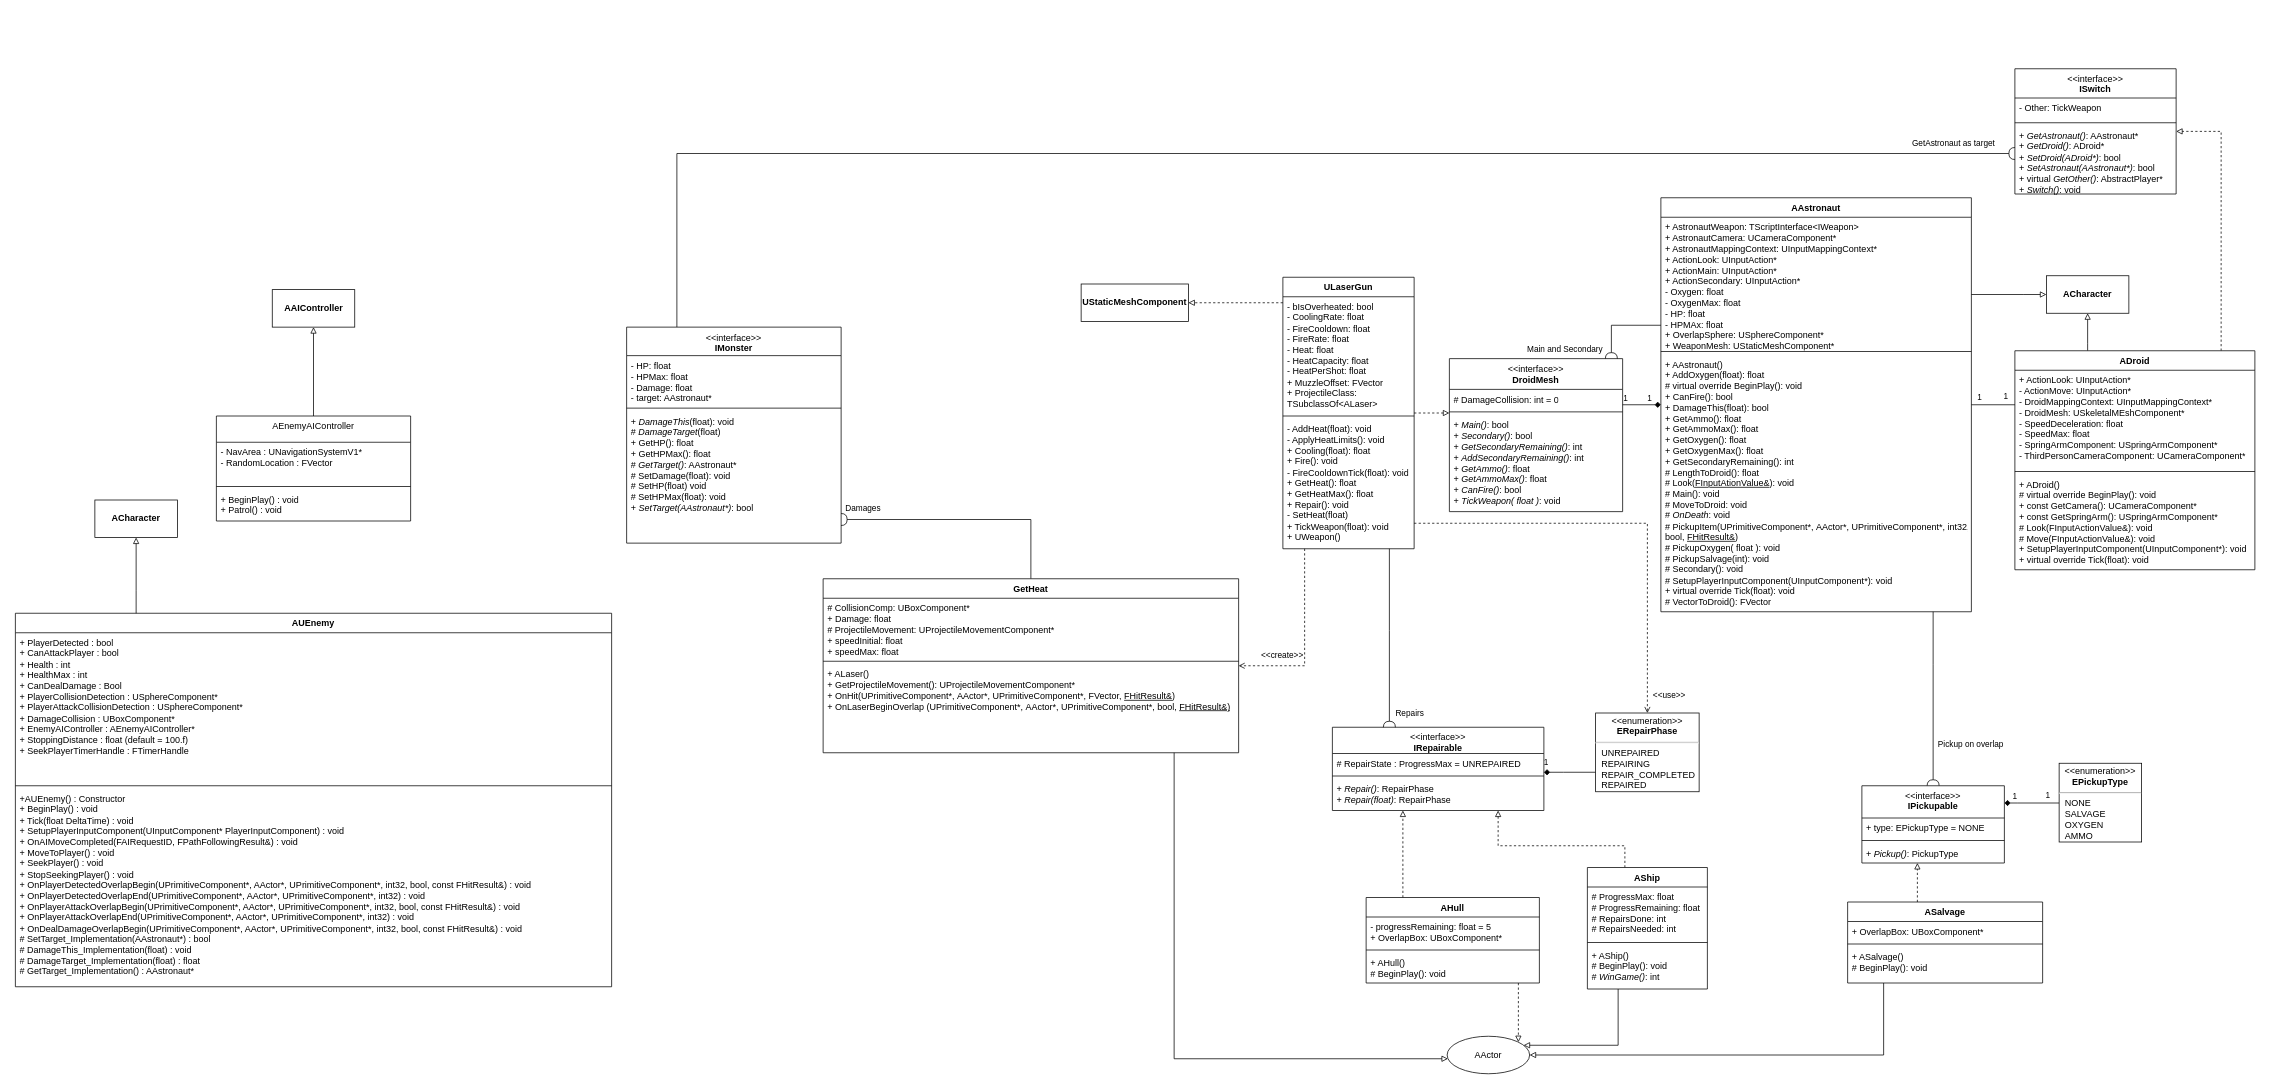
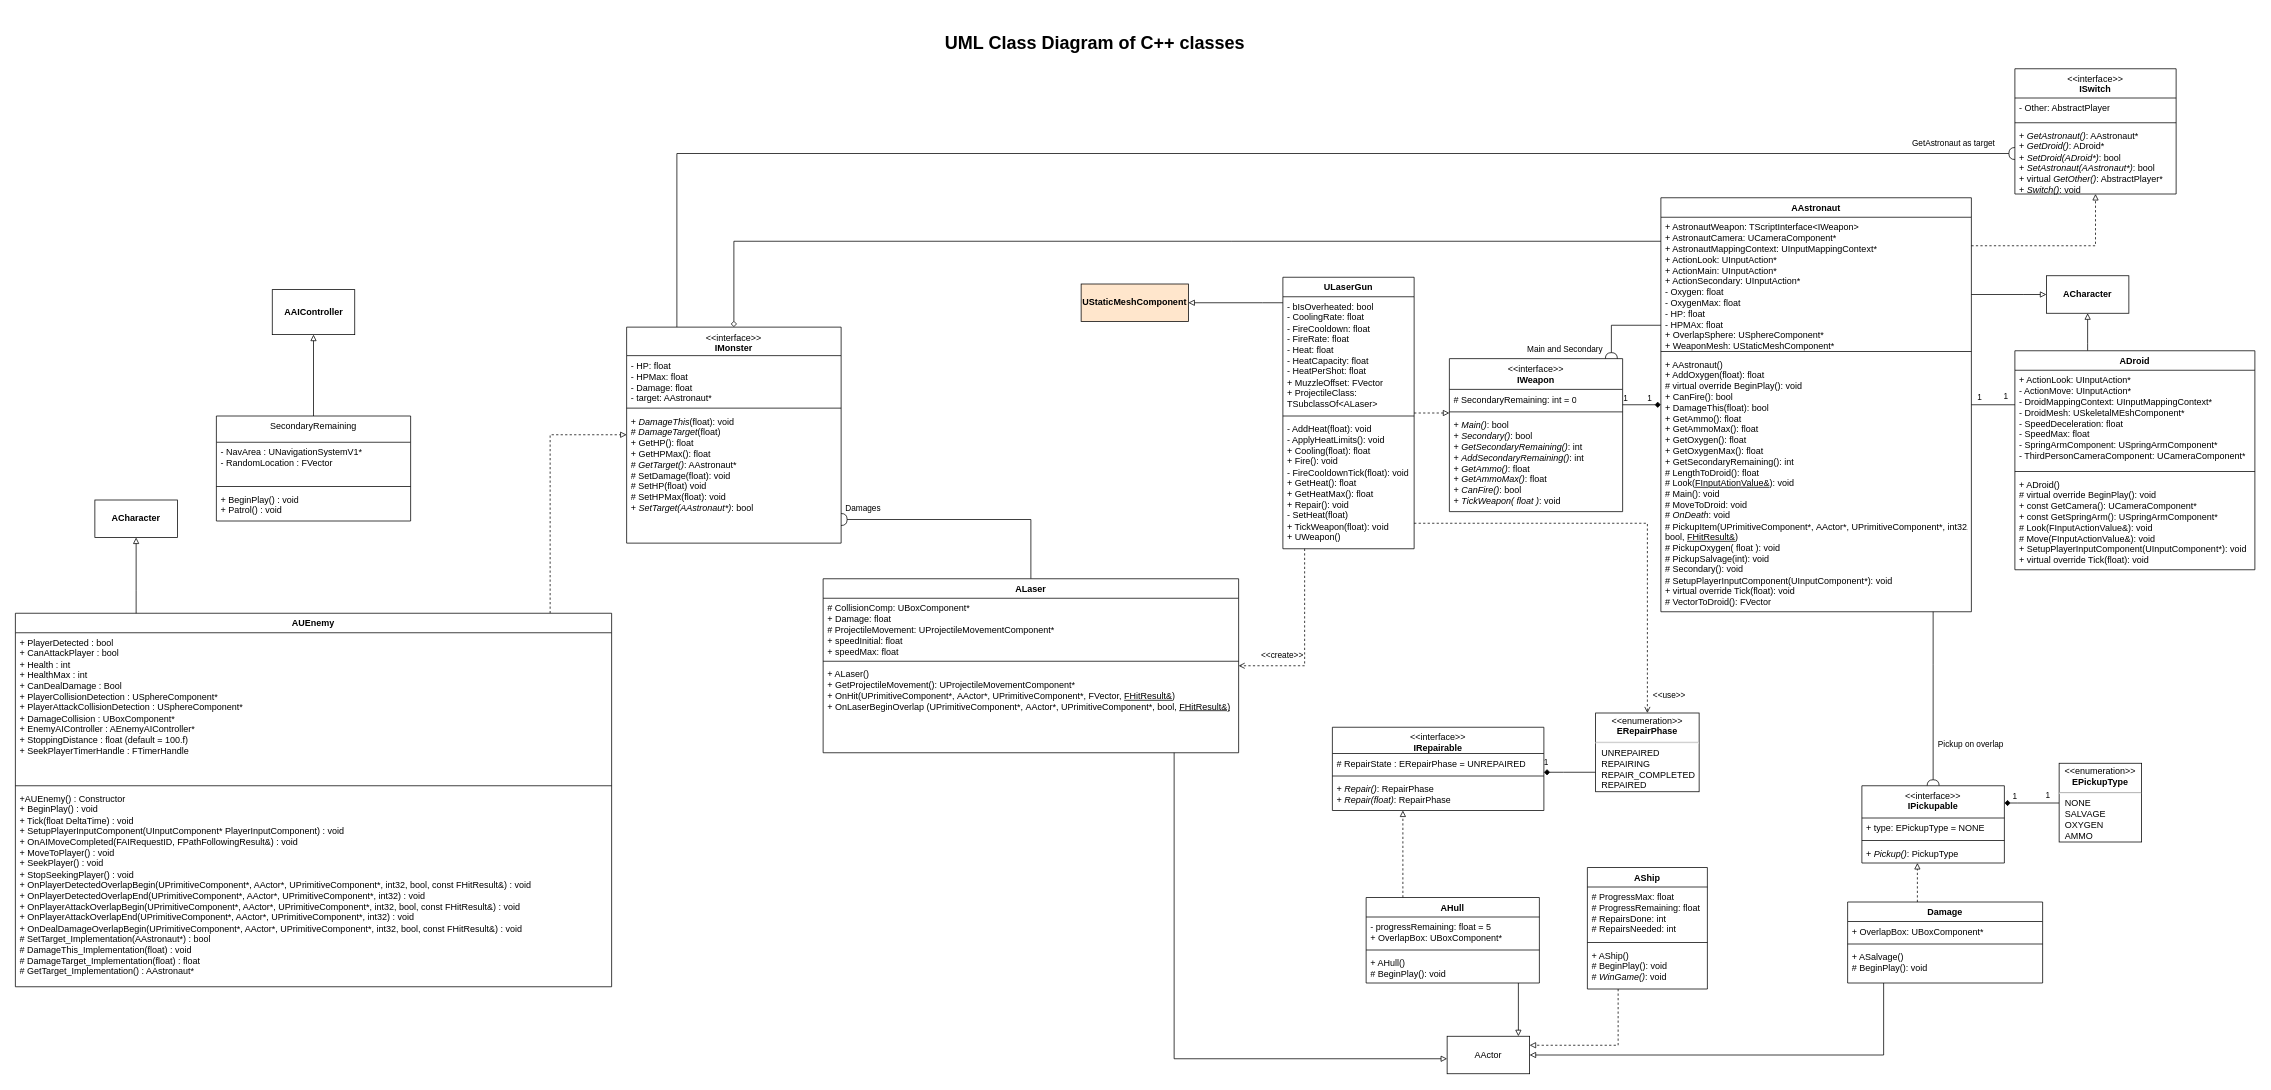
none -> (1095, 43)
(2063, 109) -> (2073, 109)
(2221, 223) -> none
none -> (1156, 241)
none -> (2056, 246)
(1135, 303) -> (1135, 303)
(1238, 303) -> (1238, 303)
(314, 308) -> (314, 312)
(1536, 375) -> (1536, 375)
(1508, 400) -> (1518, 400)
(314, 427) -> (314, 427)
none -> (550, 489)
(1031, 589) -> (1031, 589)
(1389, 635) -> none
(1429, 764) -> (1431, 764)
(1557, 846) -> none
(1945, 913) -> (1945, 913)
(1633, 967) -> (1633, 967)
(1518, 1010) -> (1518, 1007)
(1602, 1045) -> (1605, 1045)
(1488, 1055) -> (1488, 1055)
